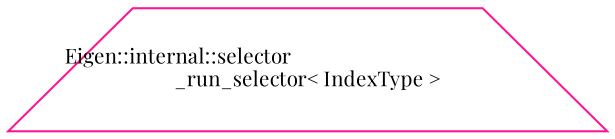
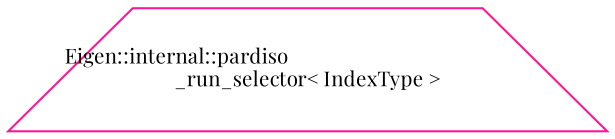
(308, 70) -> (308, 70)
